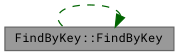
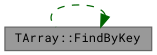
(89, 39) -> (78, 39)
